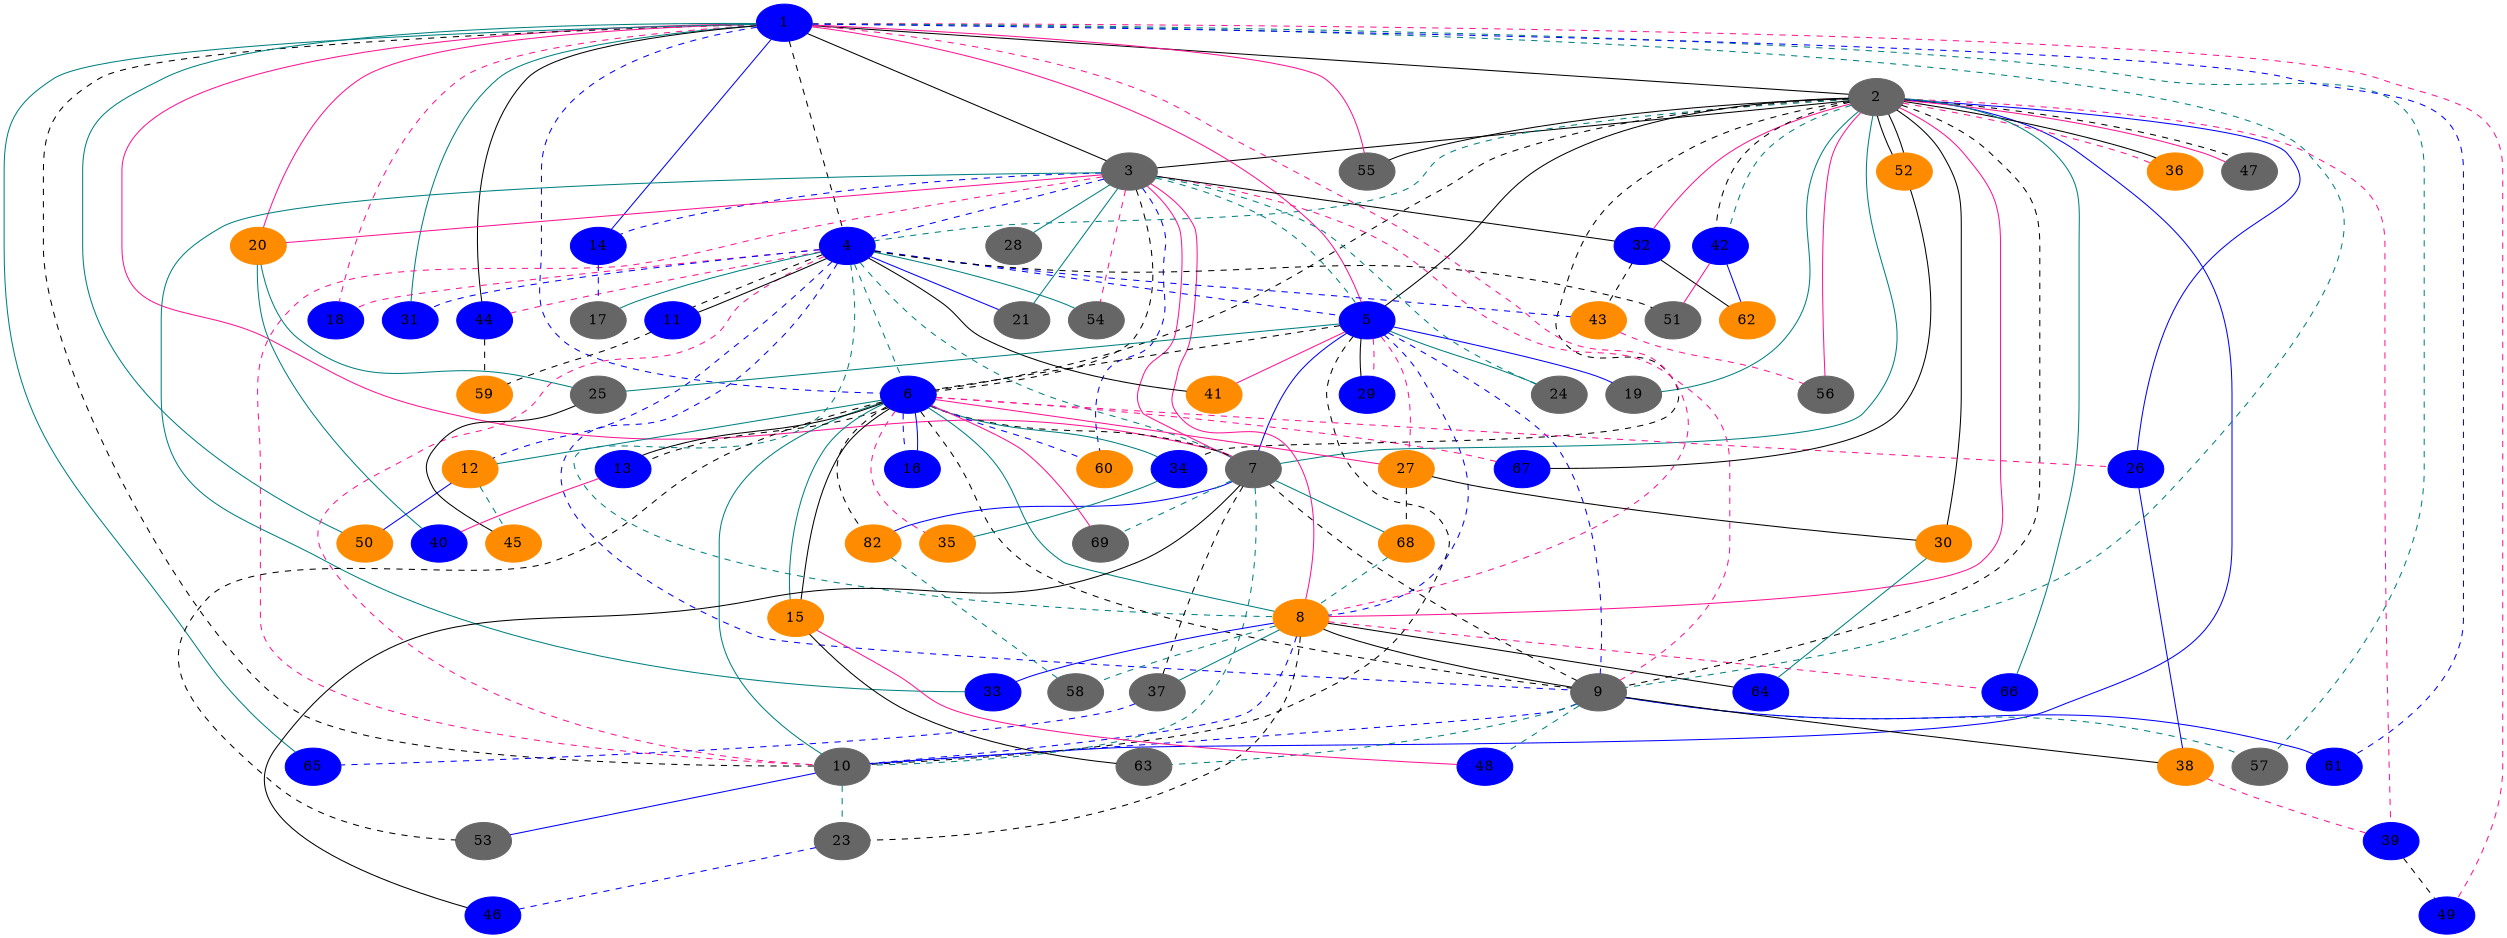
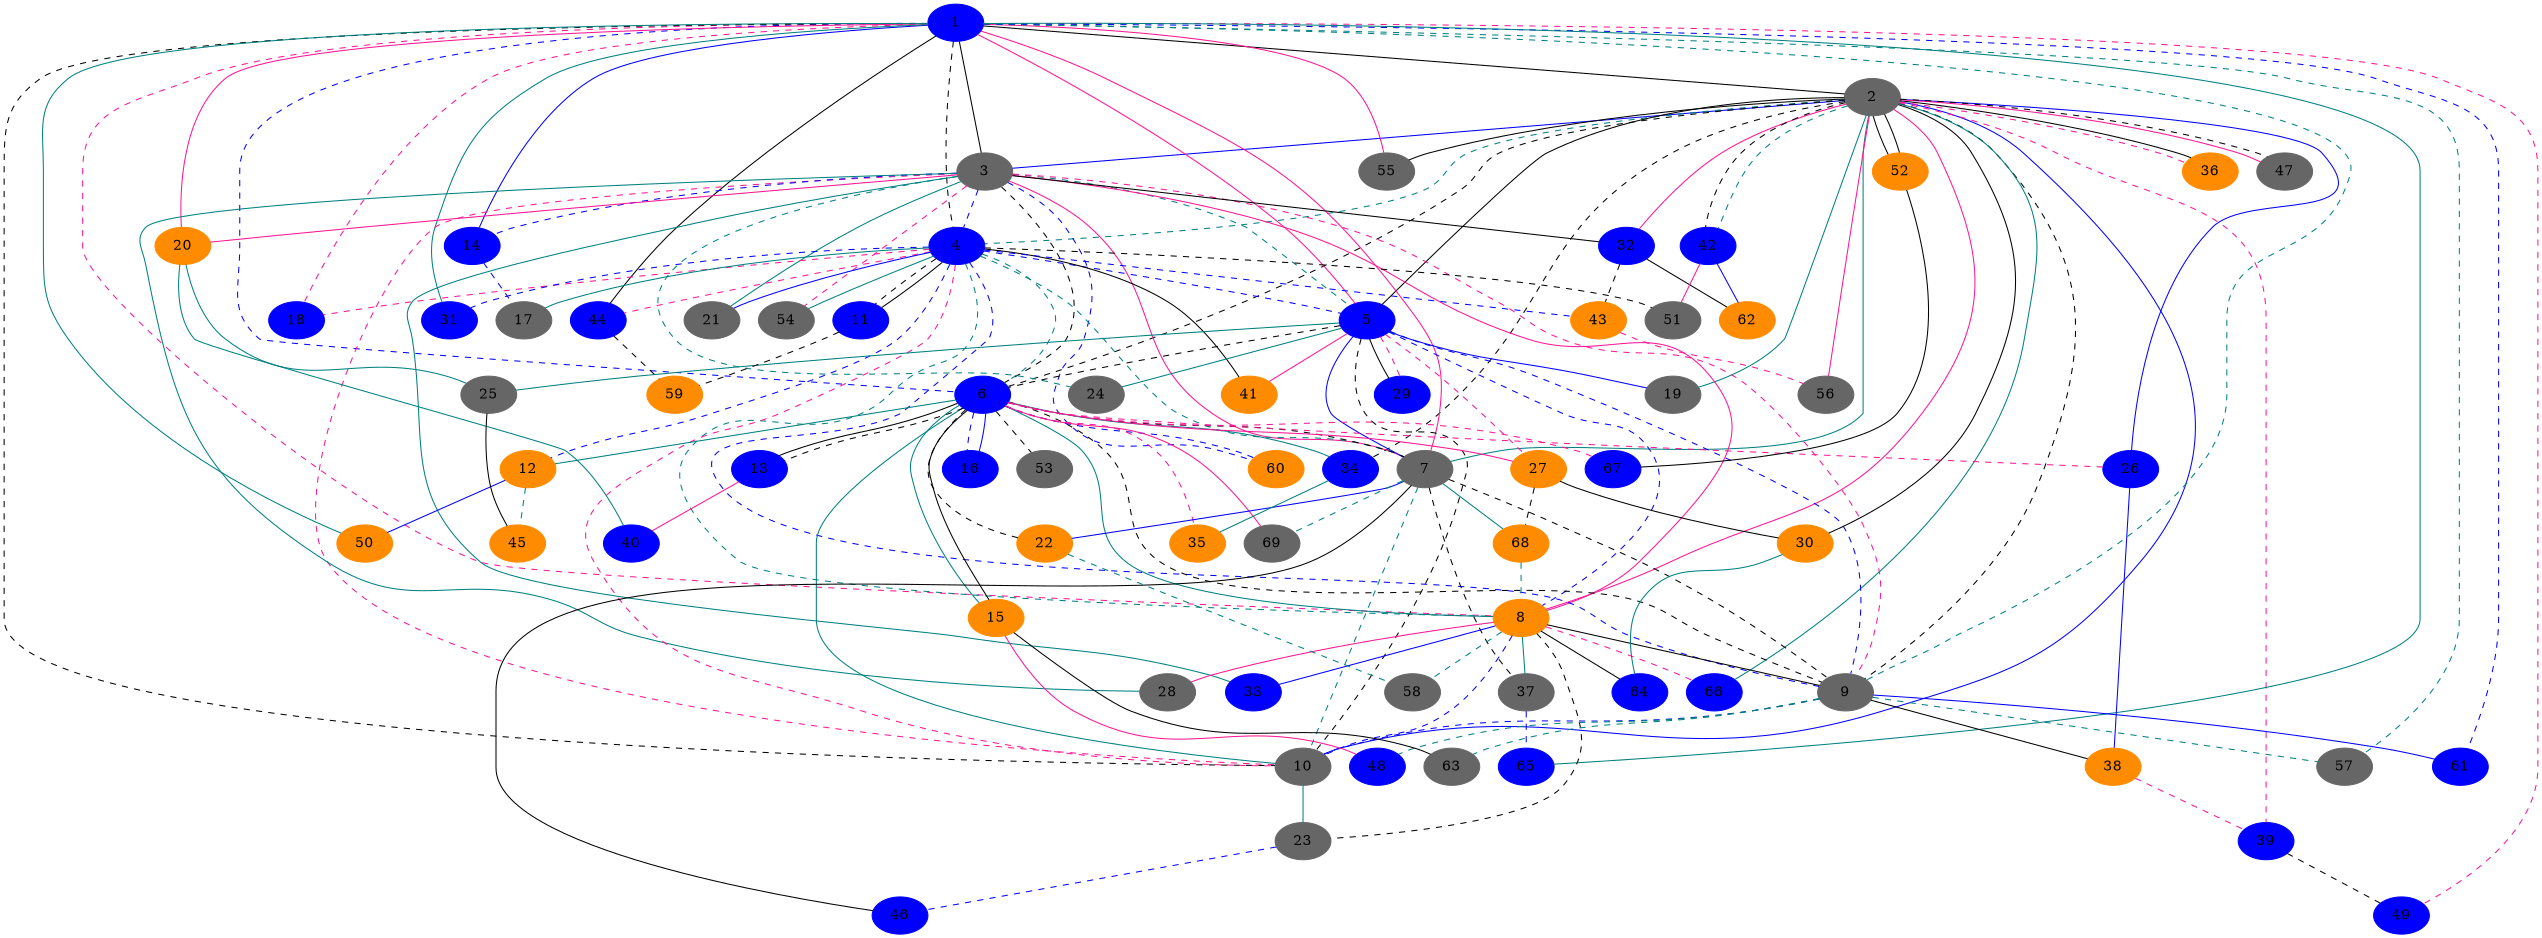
(1417, 143) -> (1429, 134)
(873, 544) -> (1045, 544)
none -> (1341, 646)
(663, 804) -> none
(842, 804) -> (1303, 804)
